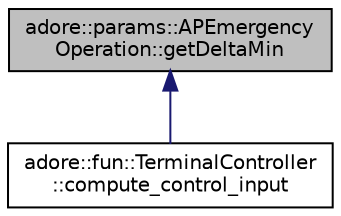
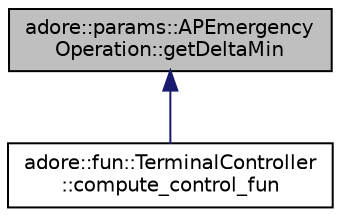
(170, 175) -> (170, 175)
